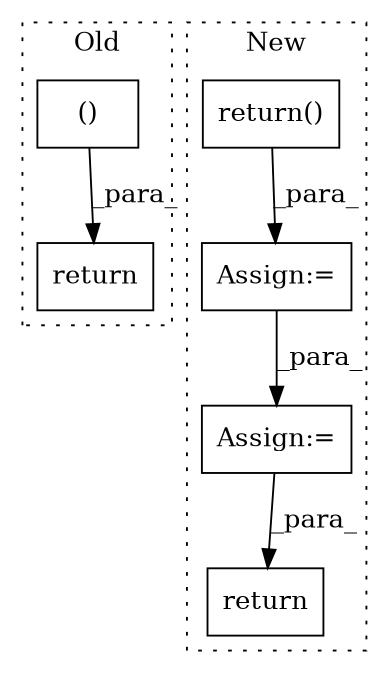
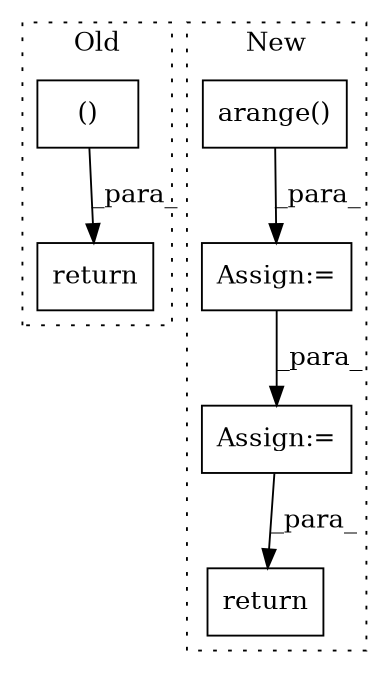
(271, 114) -> (275, 114)
